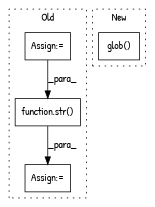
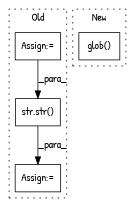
(48, 112) -> (38, 112)
